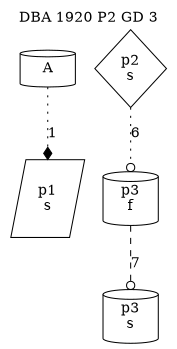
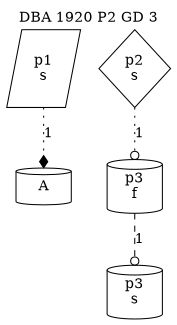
(48, 117) -> (44, 131)
(136, 134) -> (140, 134)
(136, 264) -> (140, 239)
